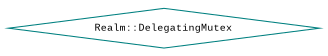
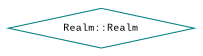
(164, 28) -> (101, 28)
